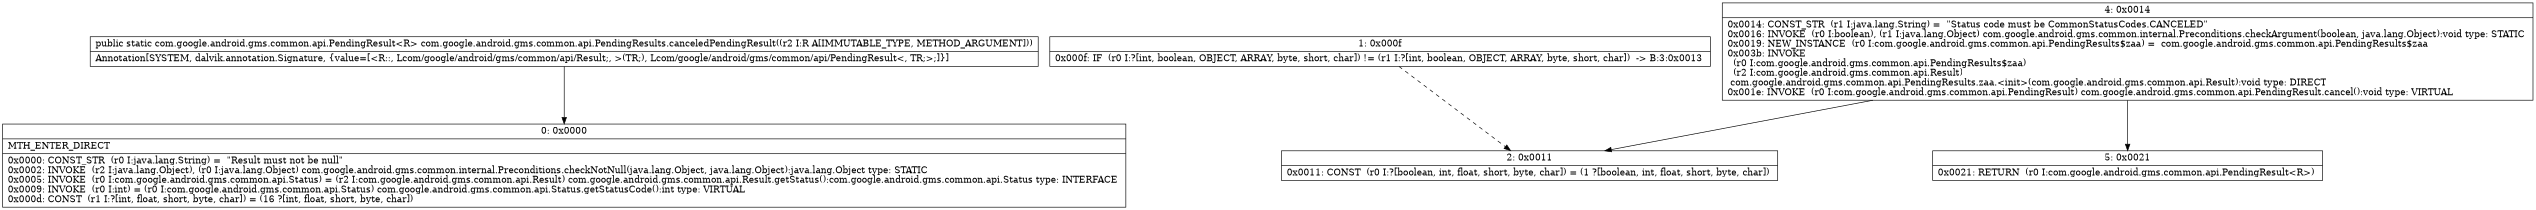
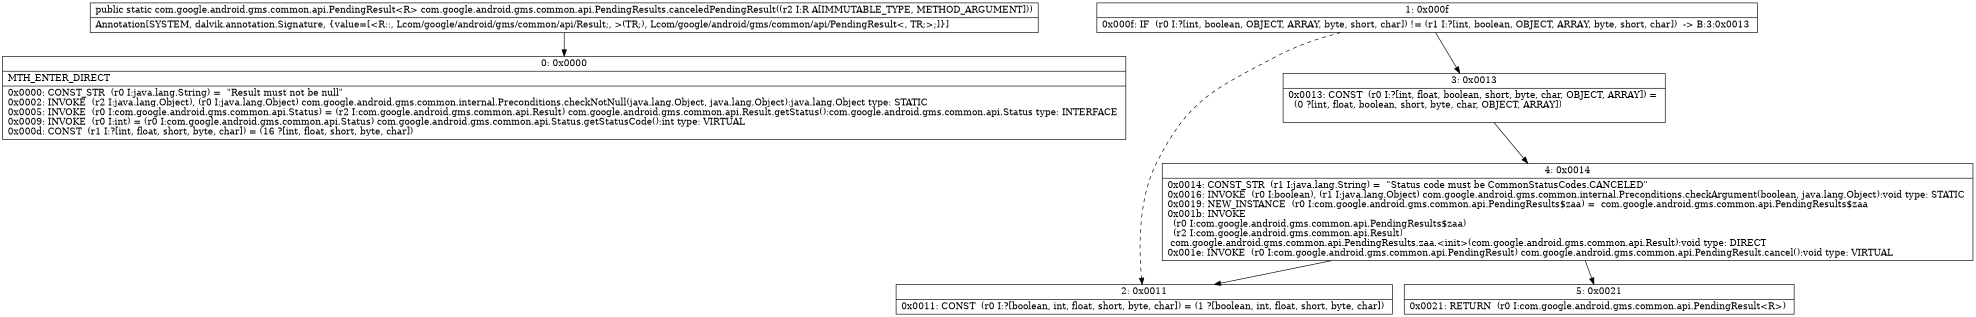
(1770, 54) -> (1210, 214)
none -> (1474, 98)
